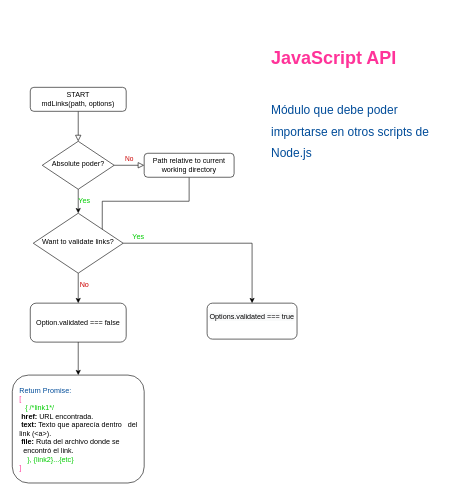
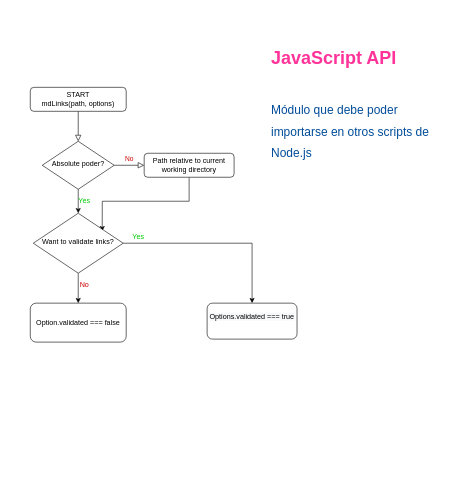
(102, 227) -> (102, 225)
(78, 369) -> none
(78, 429) -> none
